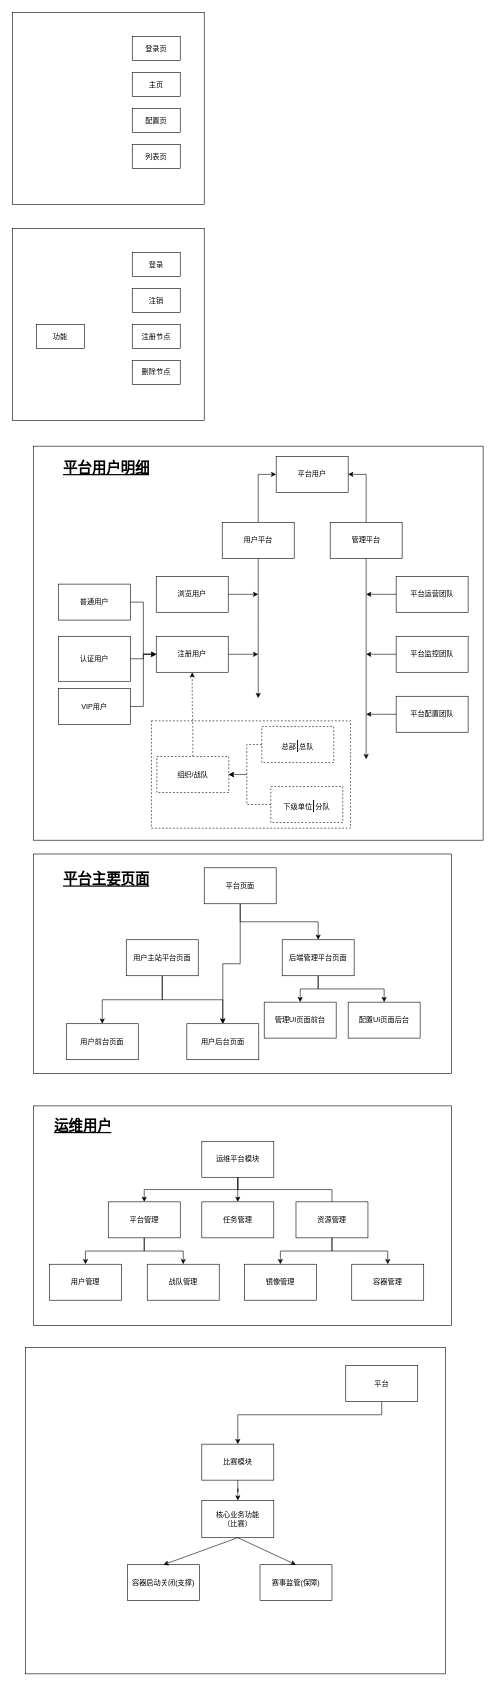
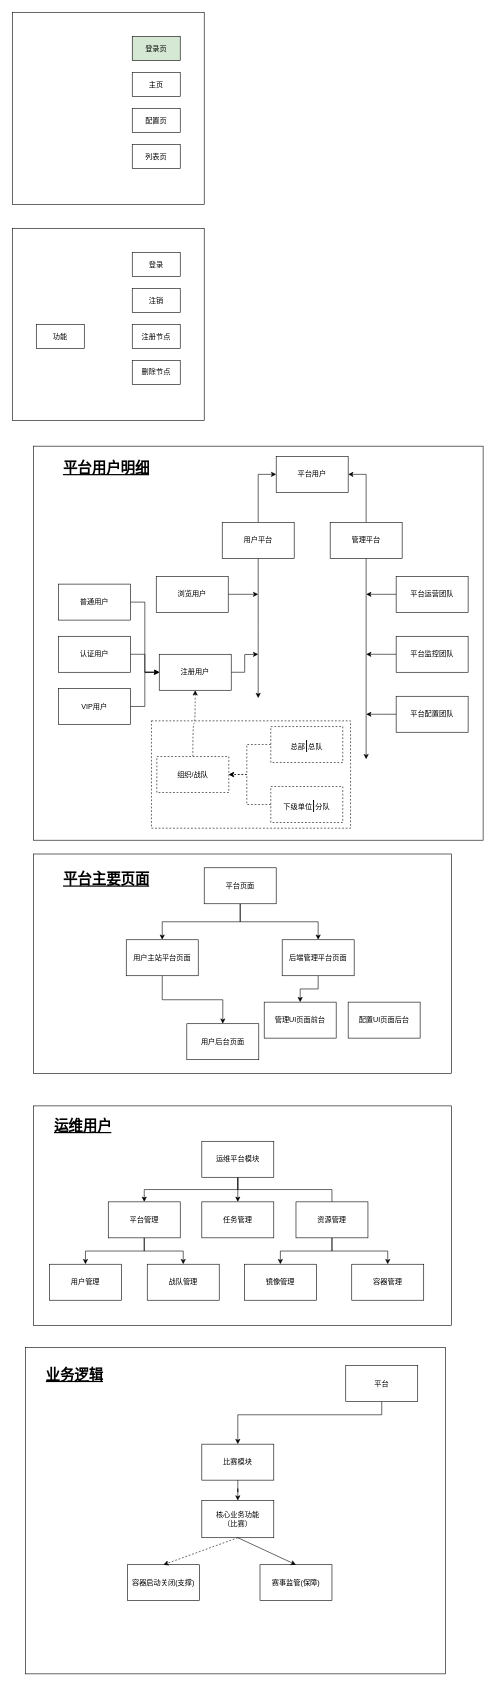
(156, 48) -> (156, 48)
(192, 654) -> (195, 672)
(95, 659) -> (95, 654)
(298, 745) -> (307, 745)
(235, 964) -> (162, 922)
(384, 996) -> none
(102, 1000) -> none
(102, 1042) -> none
none -> (100, 1400)
(202, 1551) -> (202, 1551)
